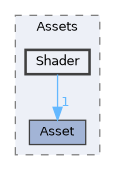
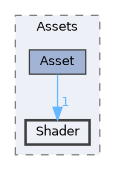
(58, 91) -> (58, 91)
